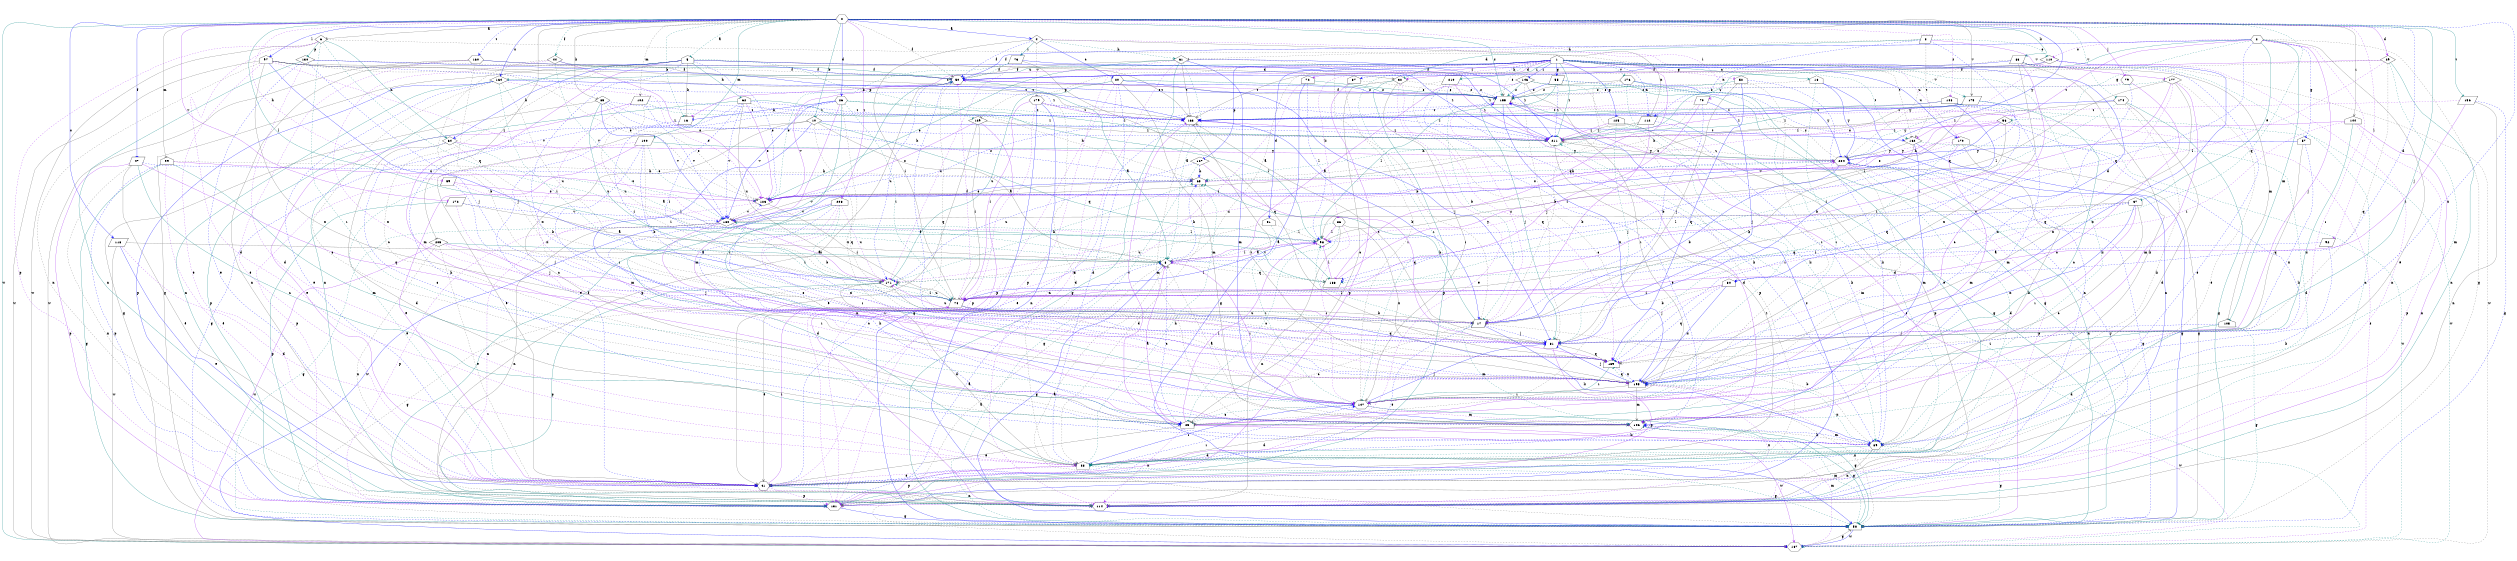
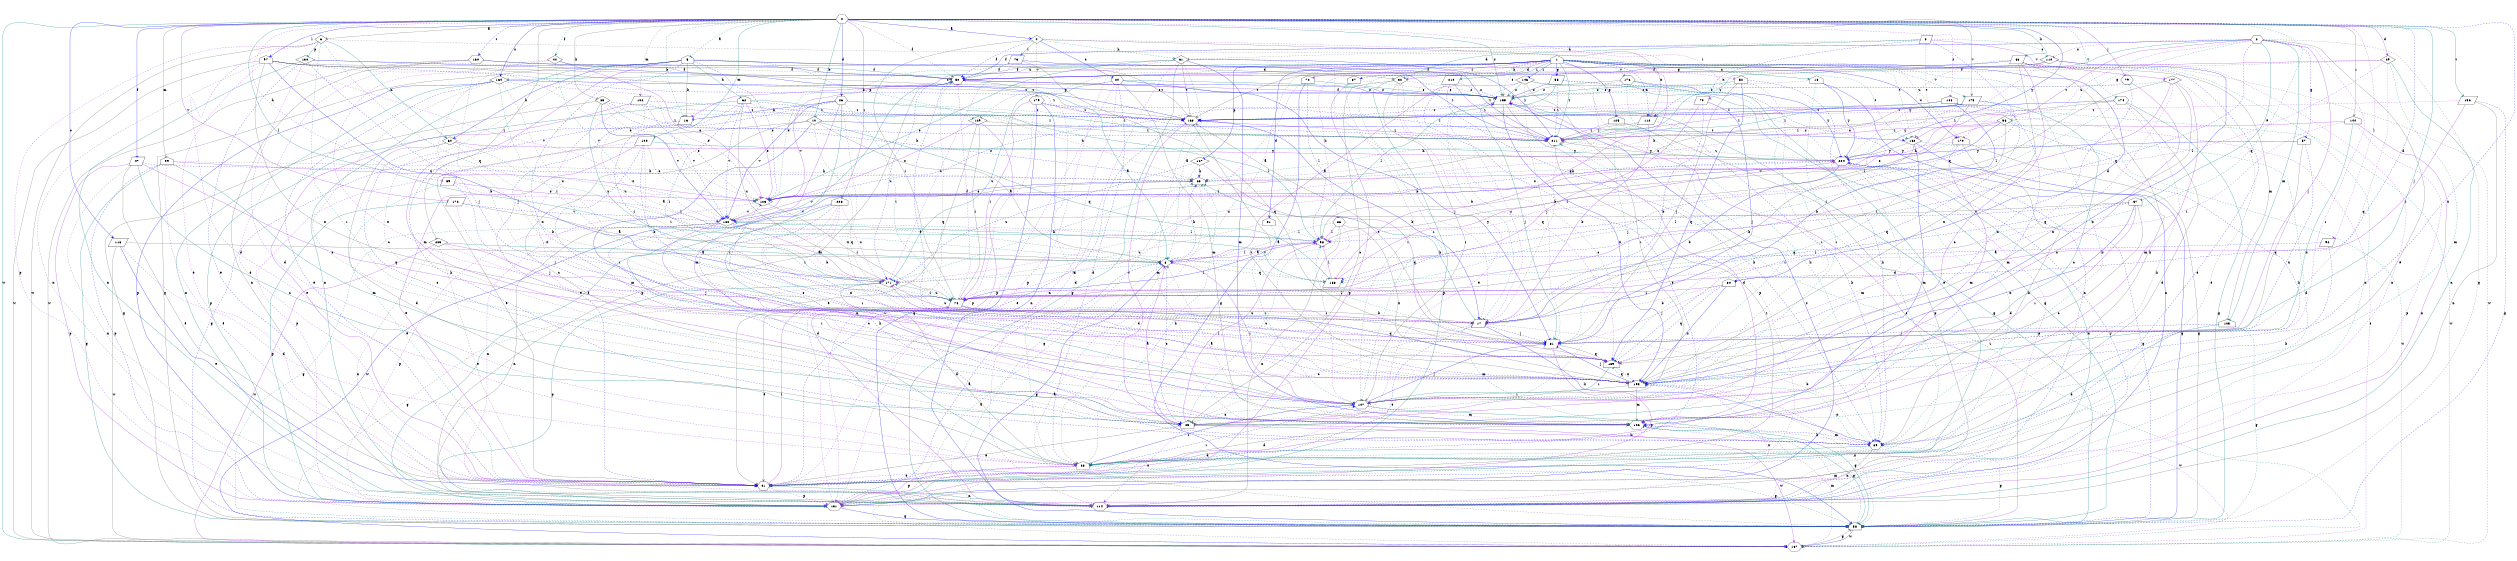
none -> (2101, 75)
(1289, 313) -> (1289, 313)
